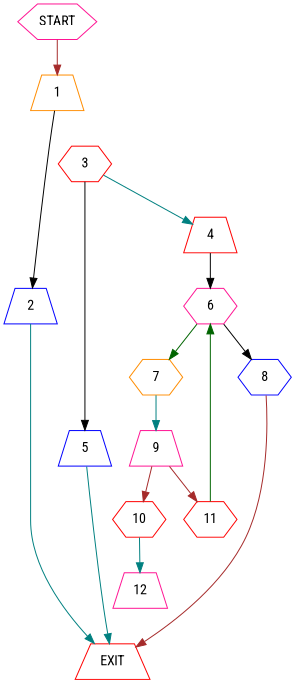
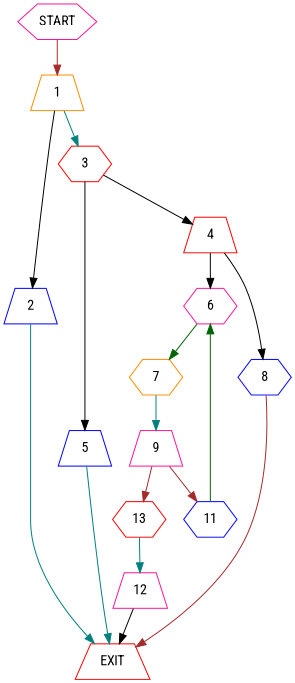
none -> (69, 124)
(144, 197) -> (144, 197)
(234, 338) -> (250, 298)
(139, 519) -> (139, 519)
(210, 519) -> (210, 519)
none -> (128, 622)
